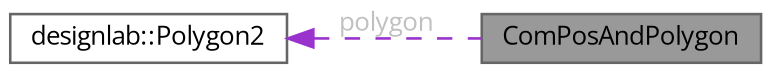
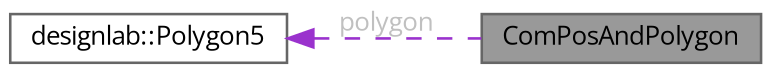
(149, 38) -> (149, 38)
